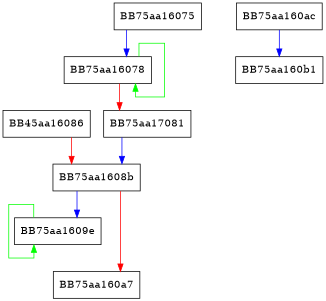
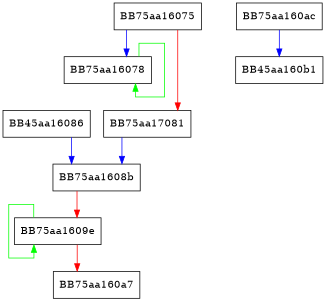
(279, 70) -> (279, 70)
(120, 93) -> (178, 66)
(72, 147) -> (72, 147)
(77, 201) -> (77, 201)
(120, 228) -> (77, 254)
